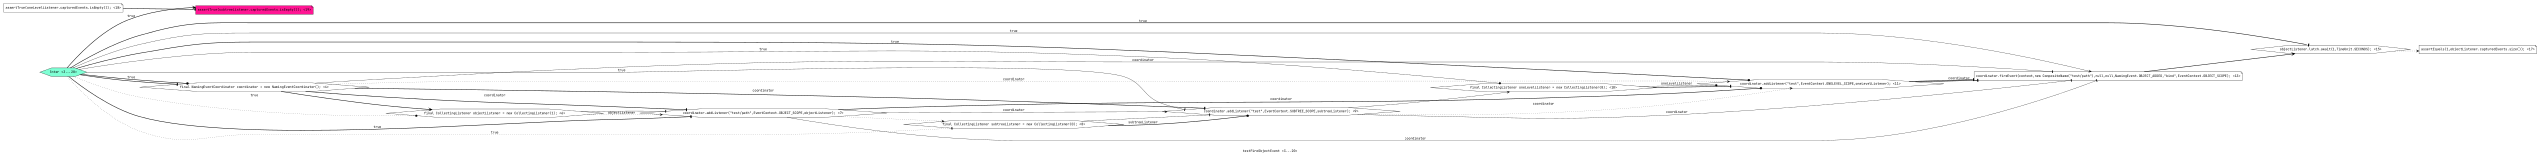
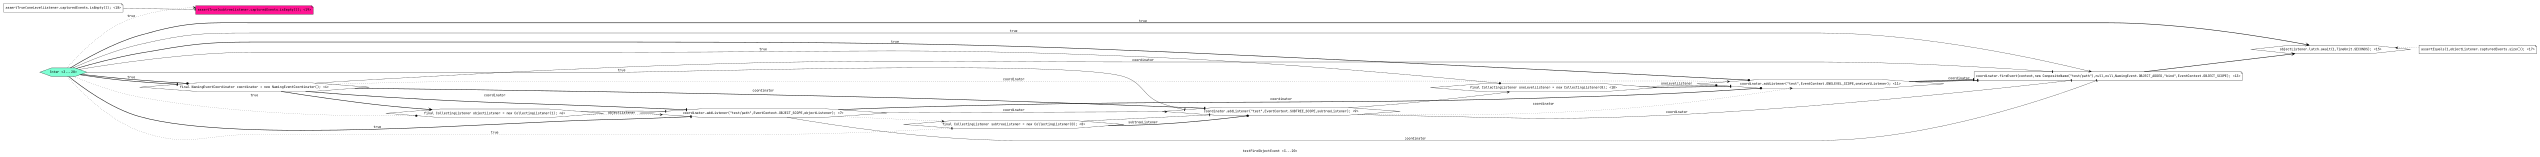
(159, 9) -> (159, 9)
(123, 22) -> (123, 22)
(1185, 23) -> (1185, 23)
(2406, 51) -> (2408, 48)
